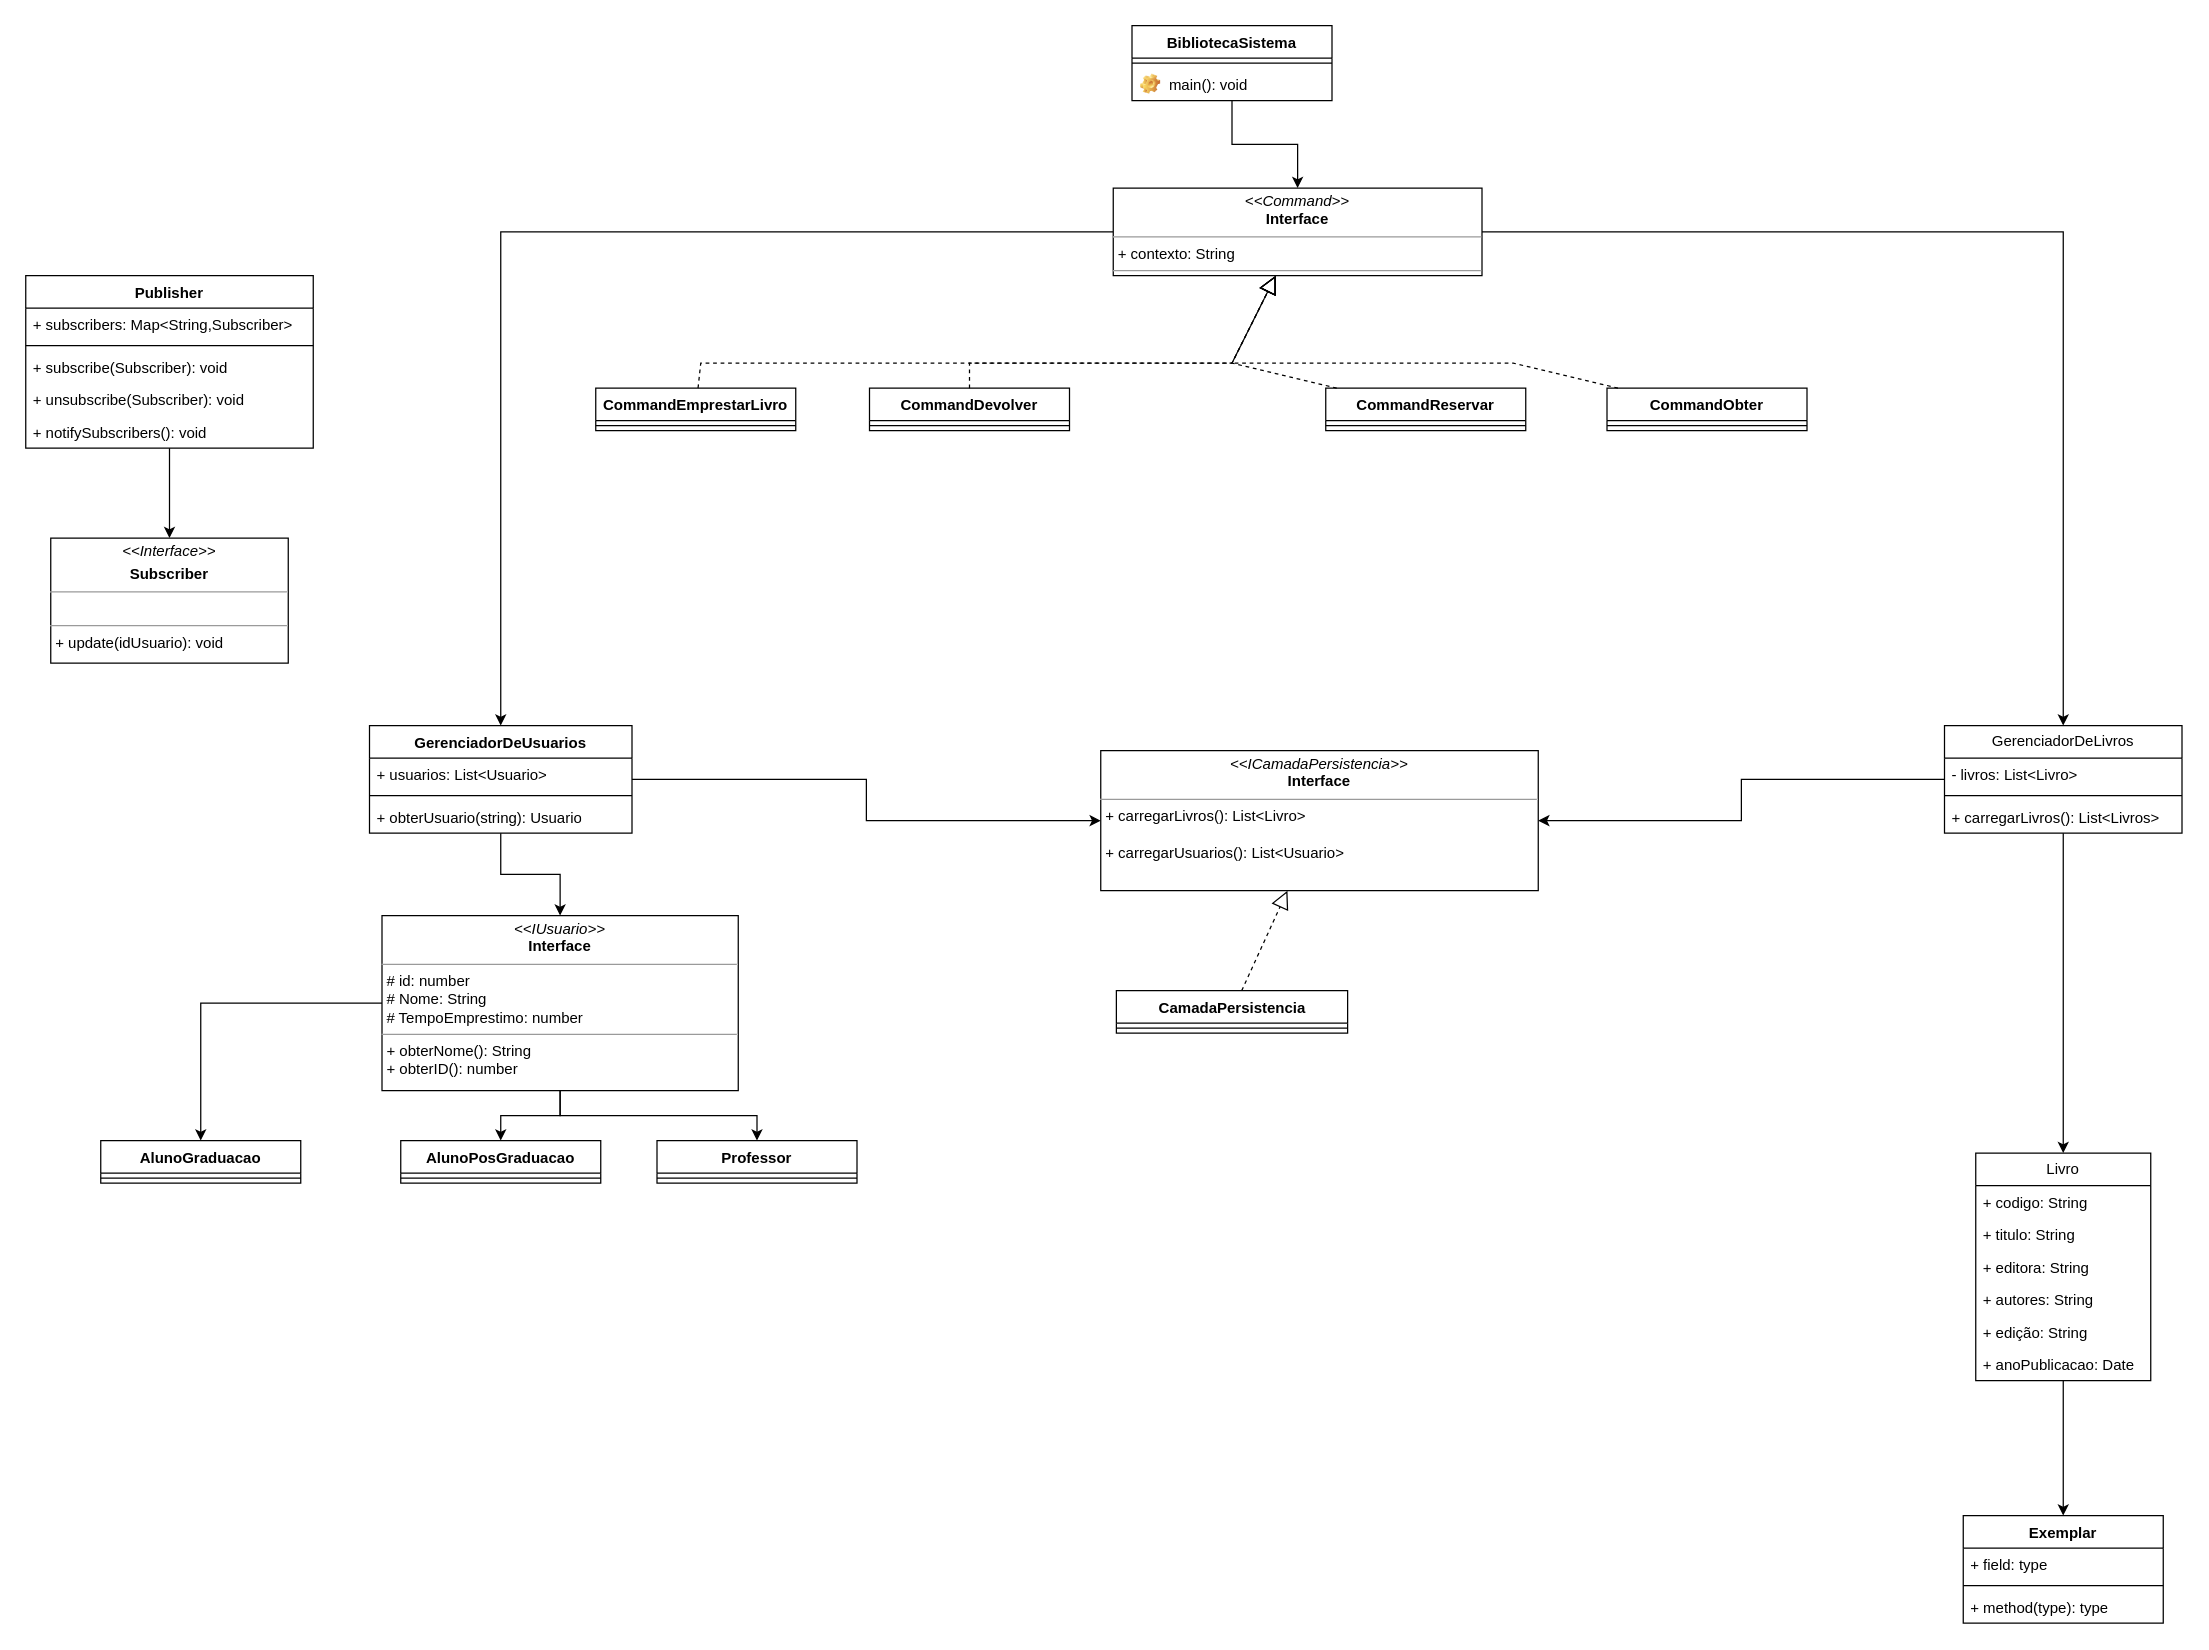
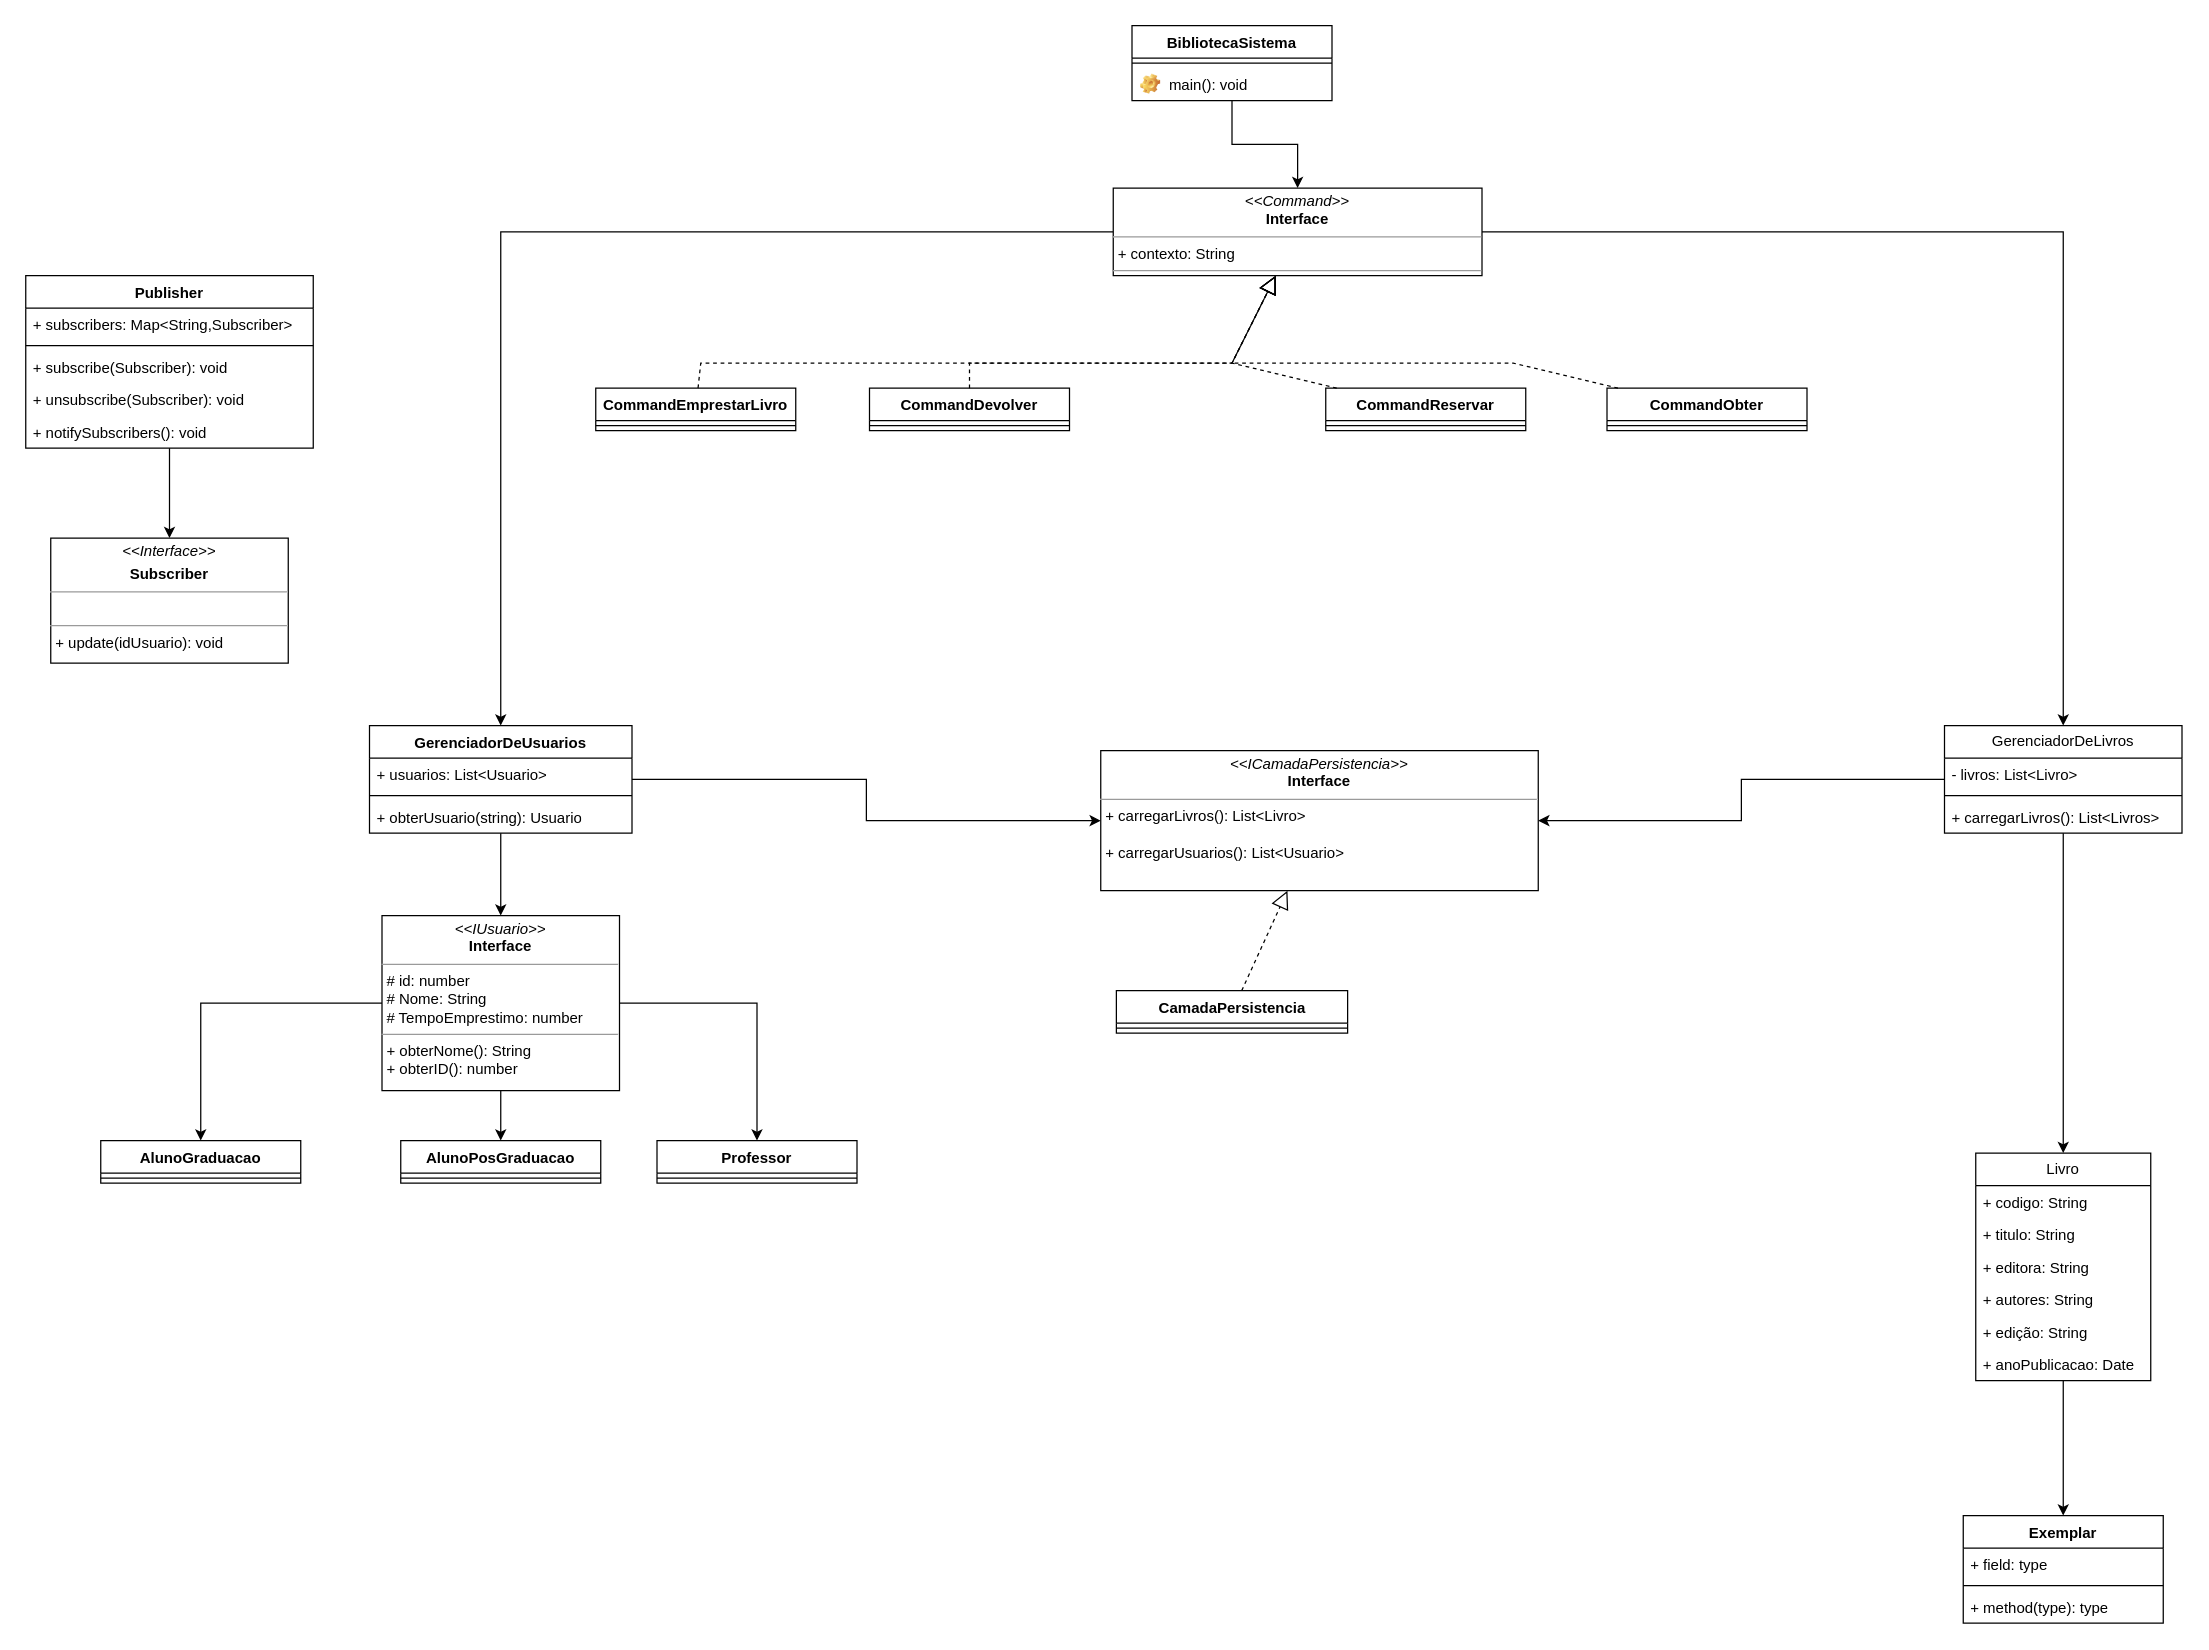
(560, 1003) -> (501, 1003)
